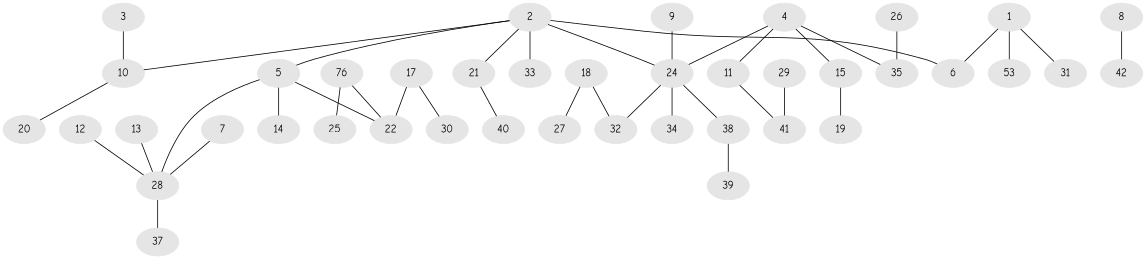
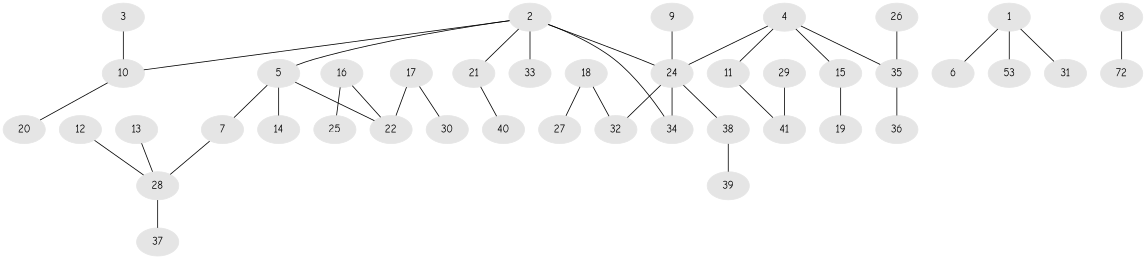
(725, 37) -> (615, 60)
(342, 73) -> (342, 73)
(1122, 73) -> (1122, 73)
(198, 112) -> (251, 101)
none -> (897, 130)
